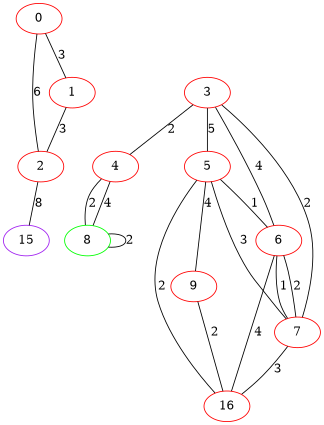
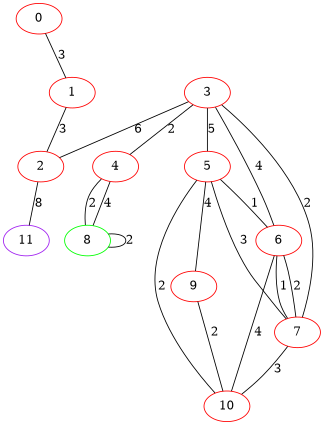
(33, 93) -> (124, 130)
(26, 241) -> (26, 241)
(227, 406) -> (227, 406)
